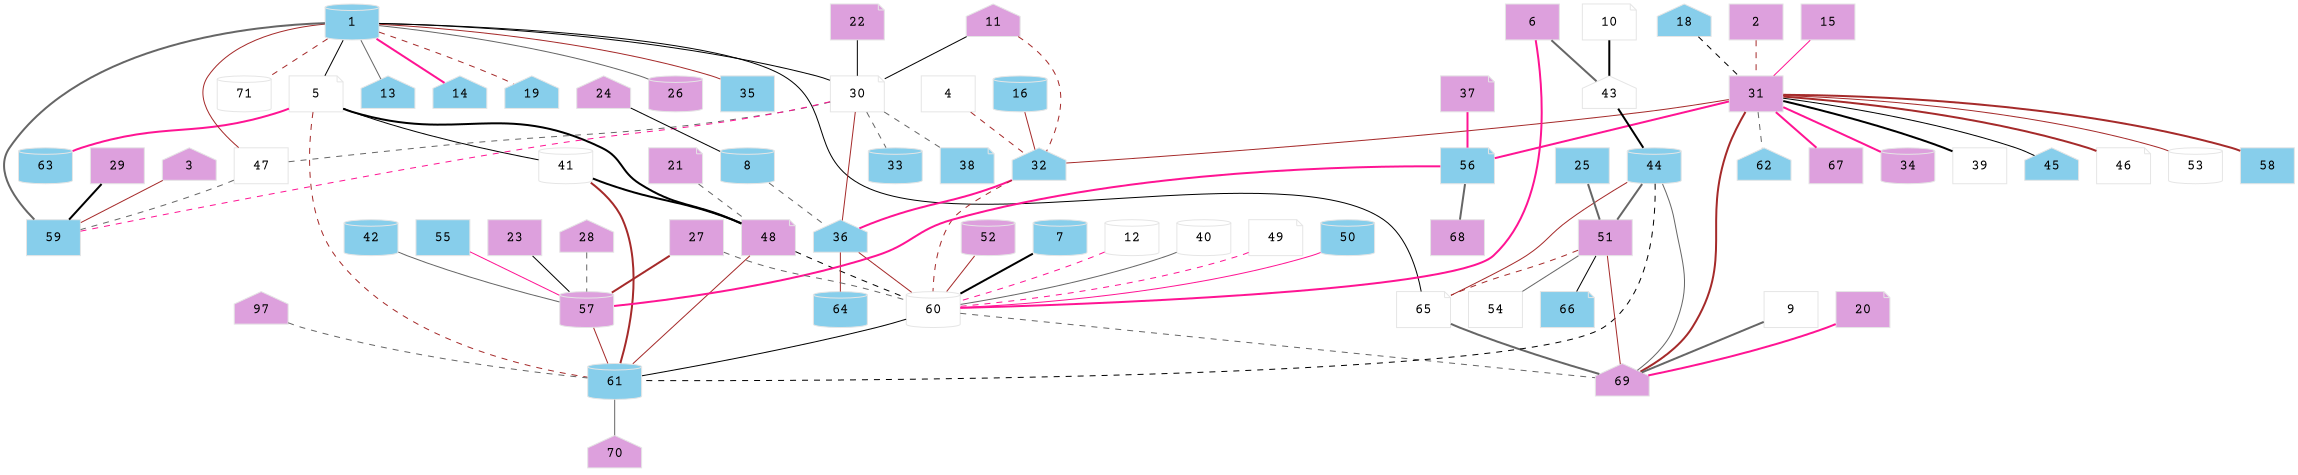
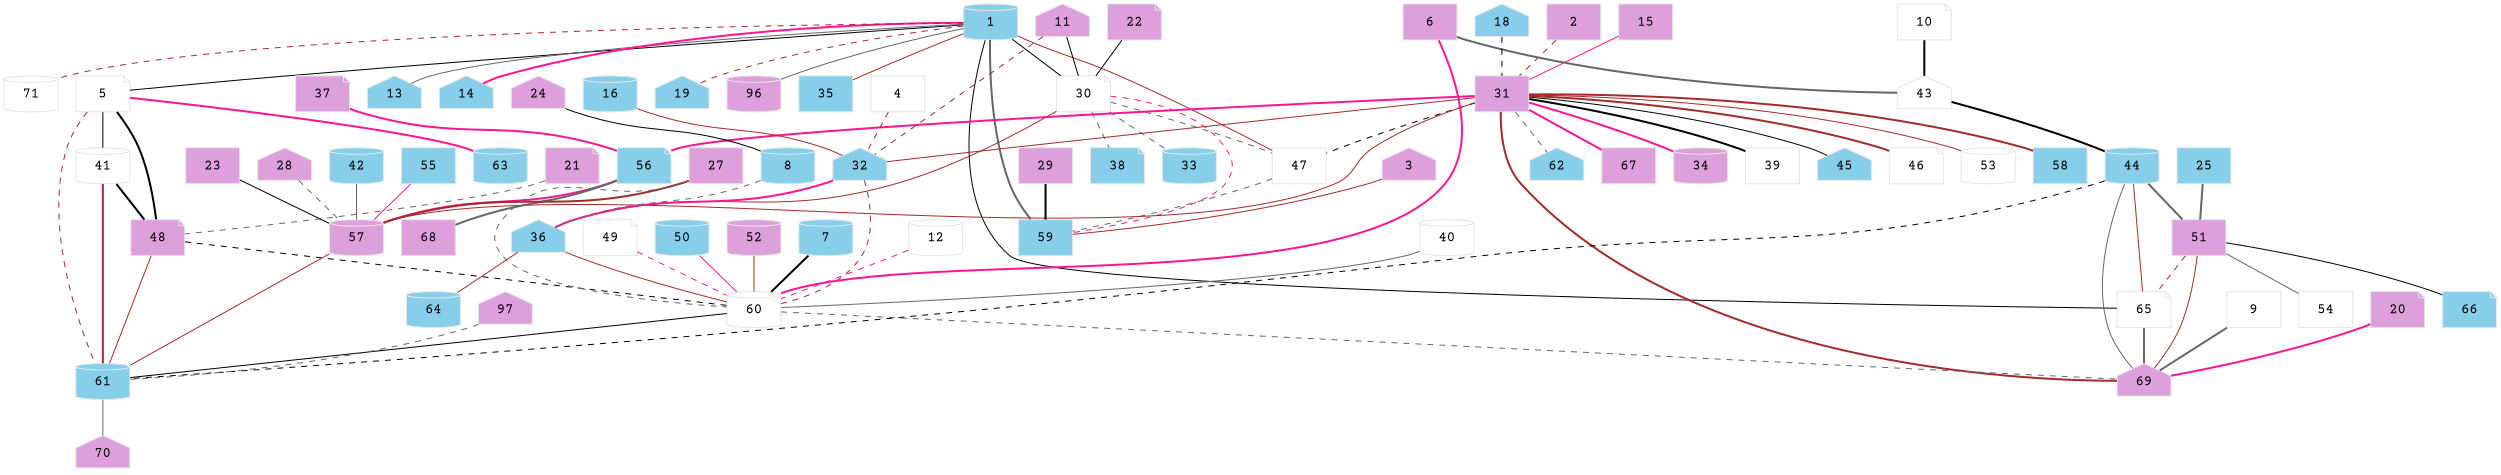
(676, 94) -> (754, 94)
none -> (1393, 129)
none -> (943, 216)
